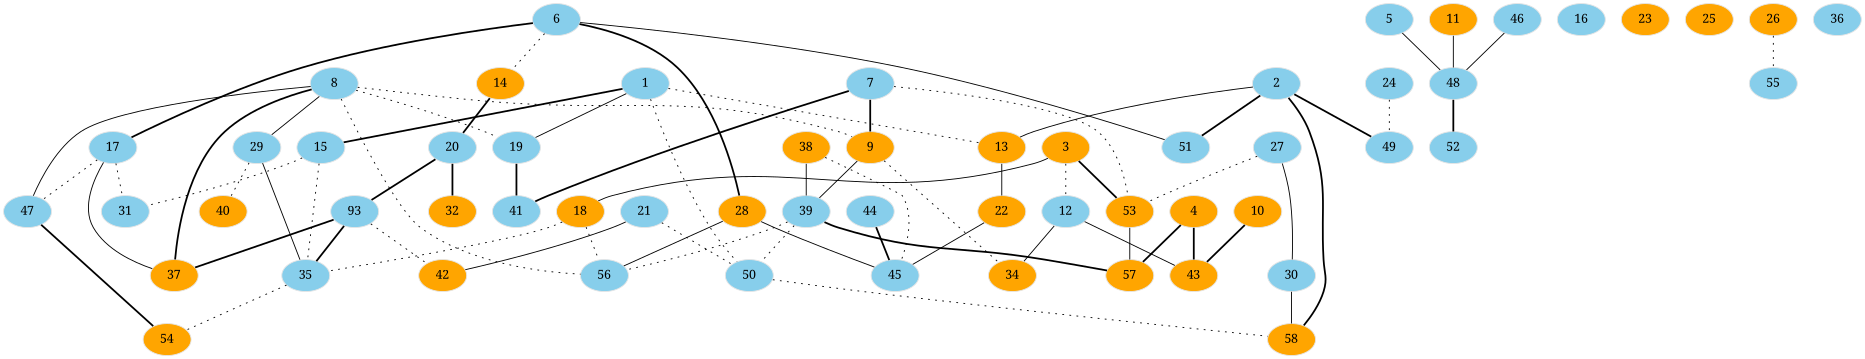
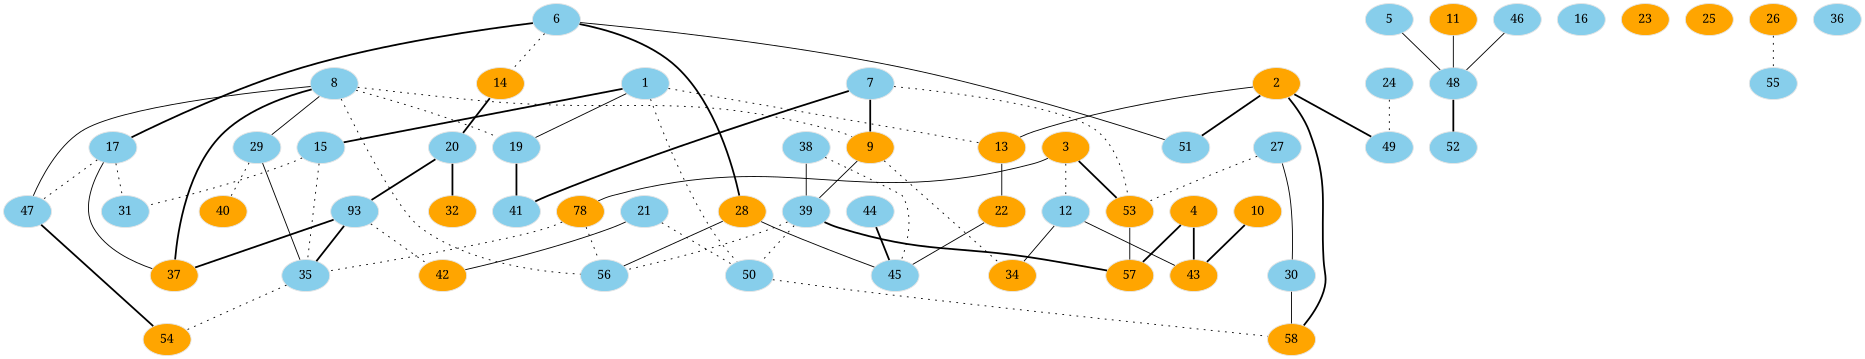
(1276, 84) -> (1276, 84)
(806, 148) -> (806, 148)
(580, 212) -> (580, 212)
